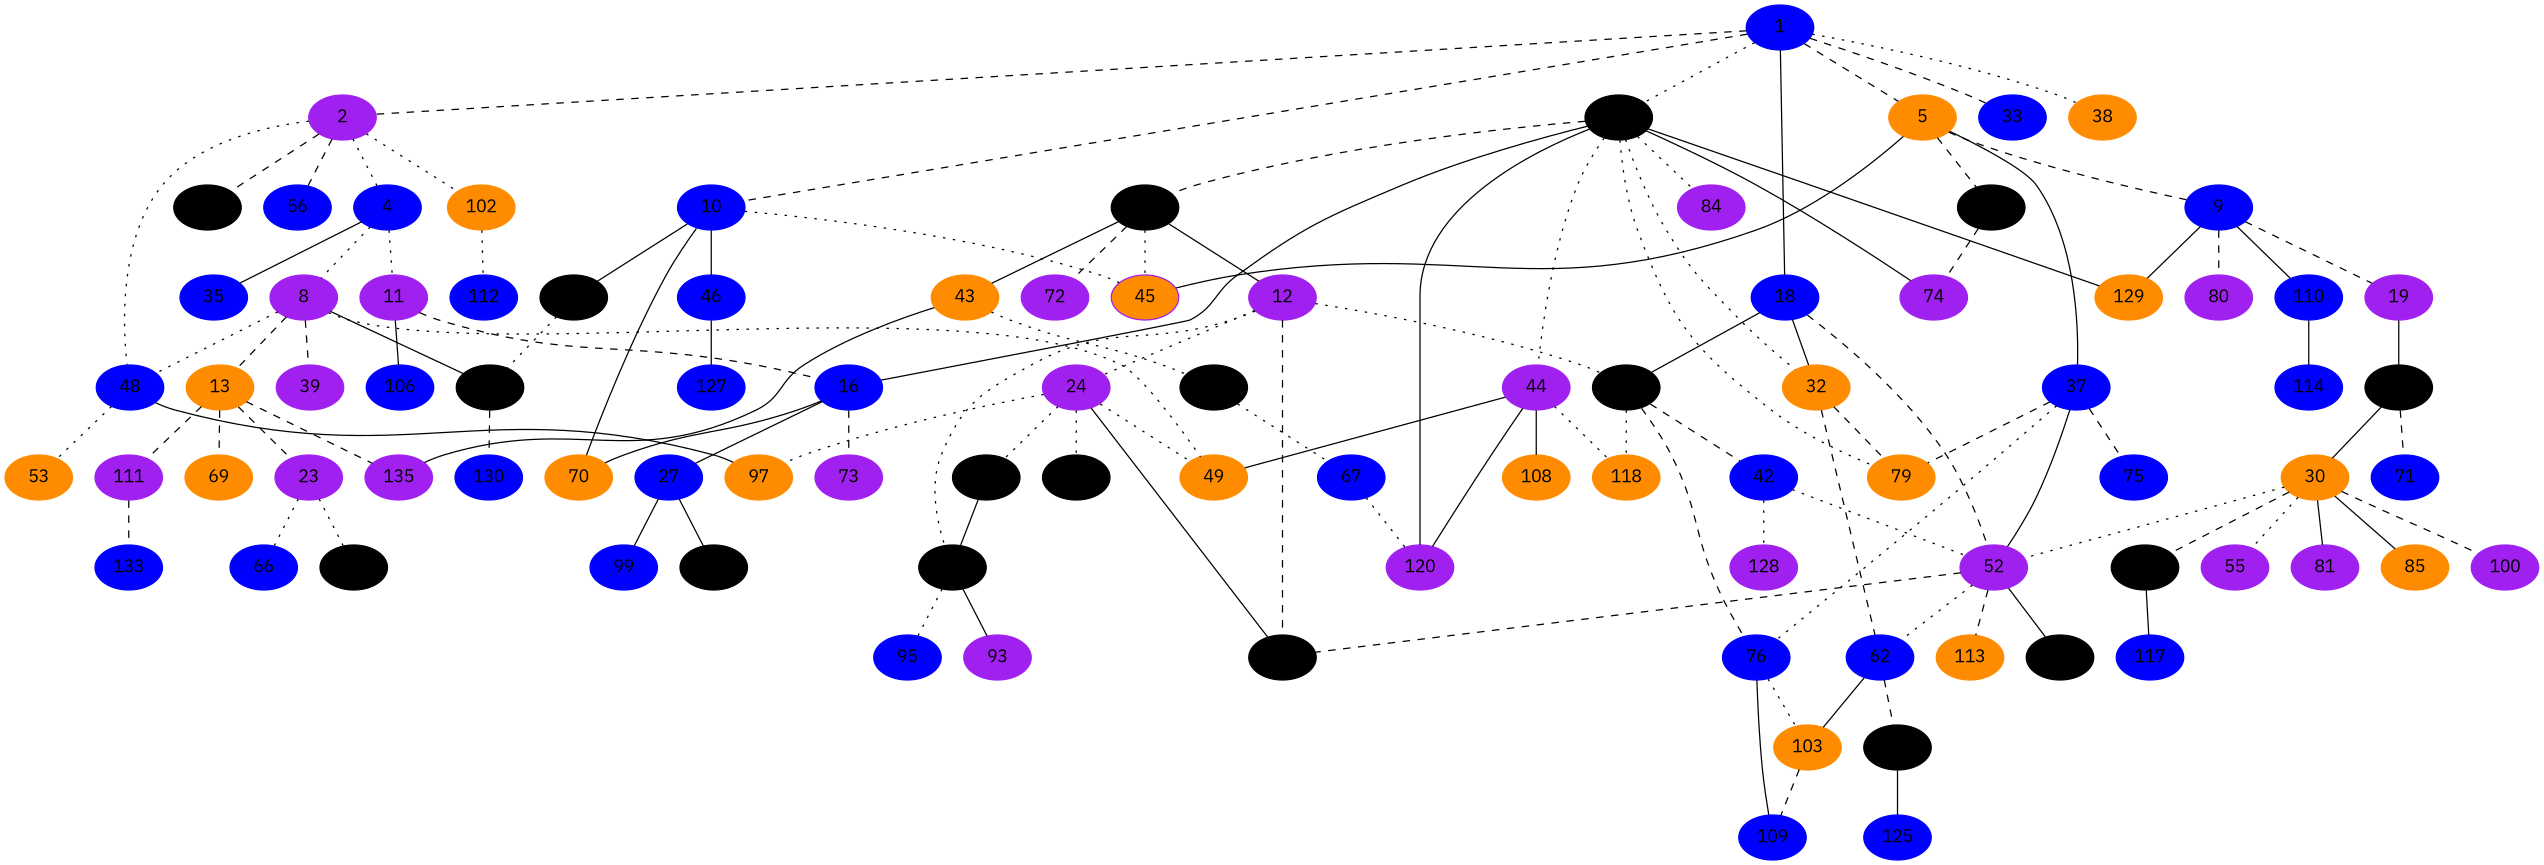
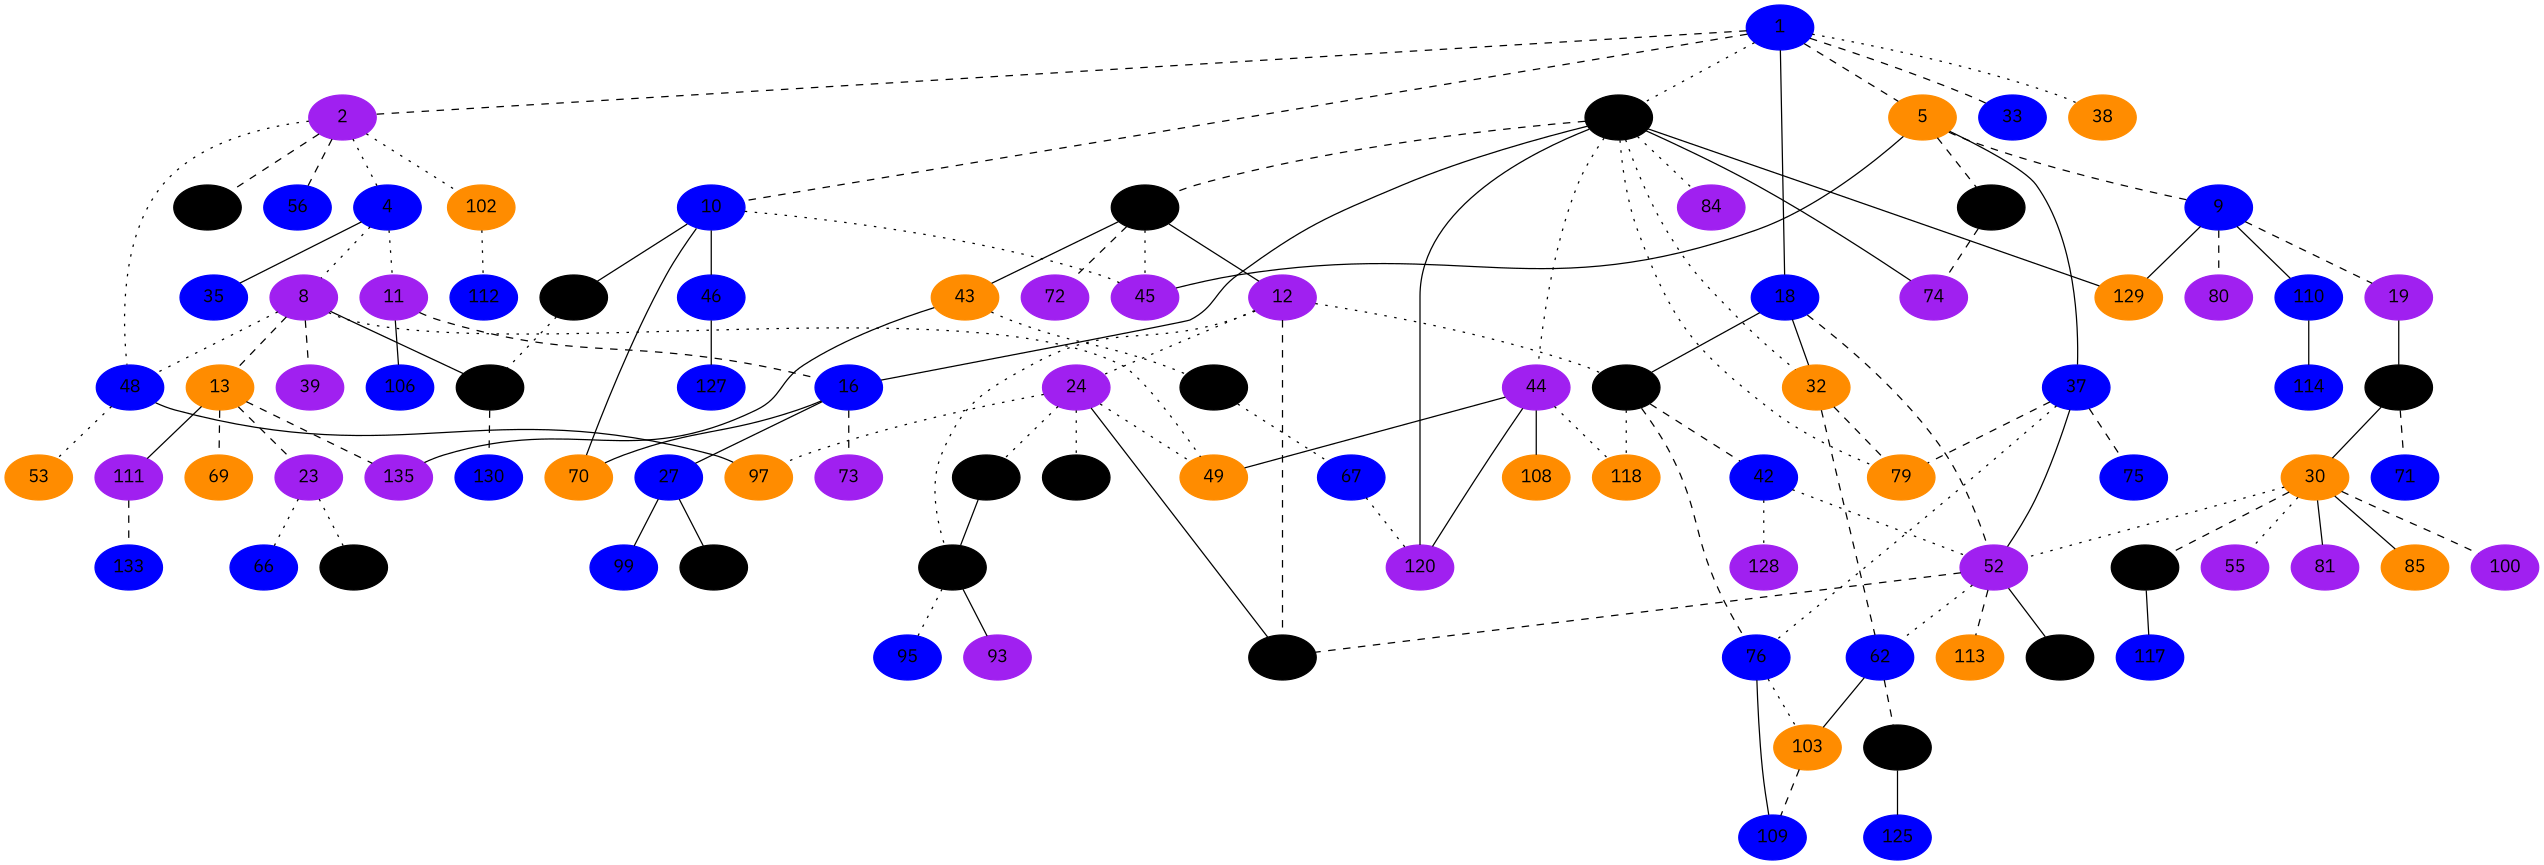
(1145, 298) -> (1145, 298)
(174, 433) -> (174, 433)
